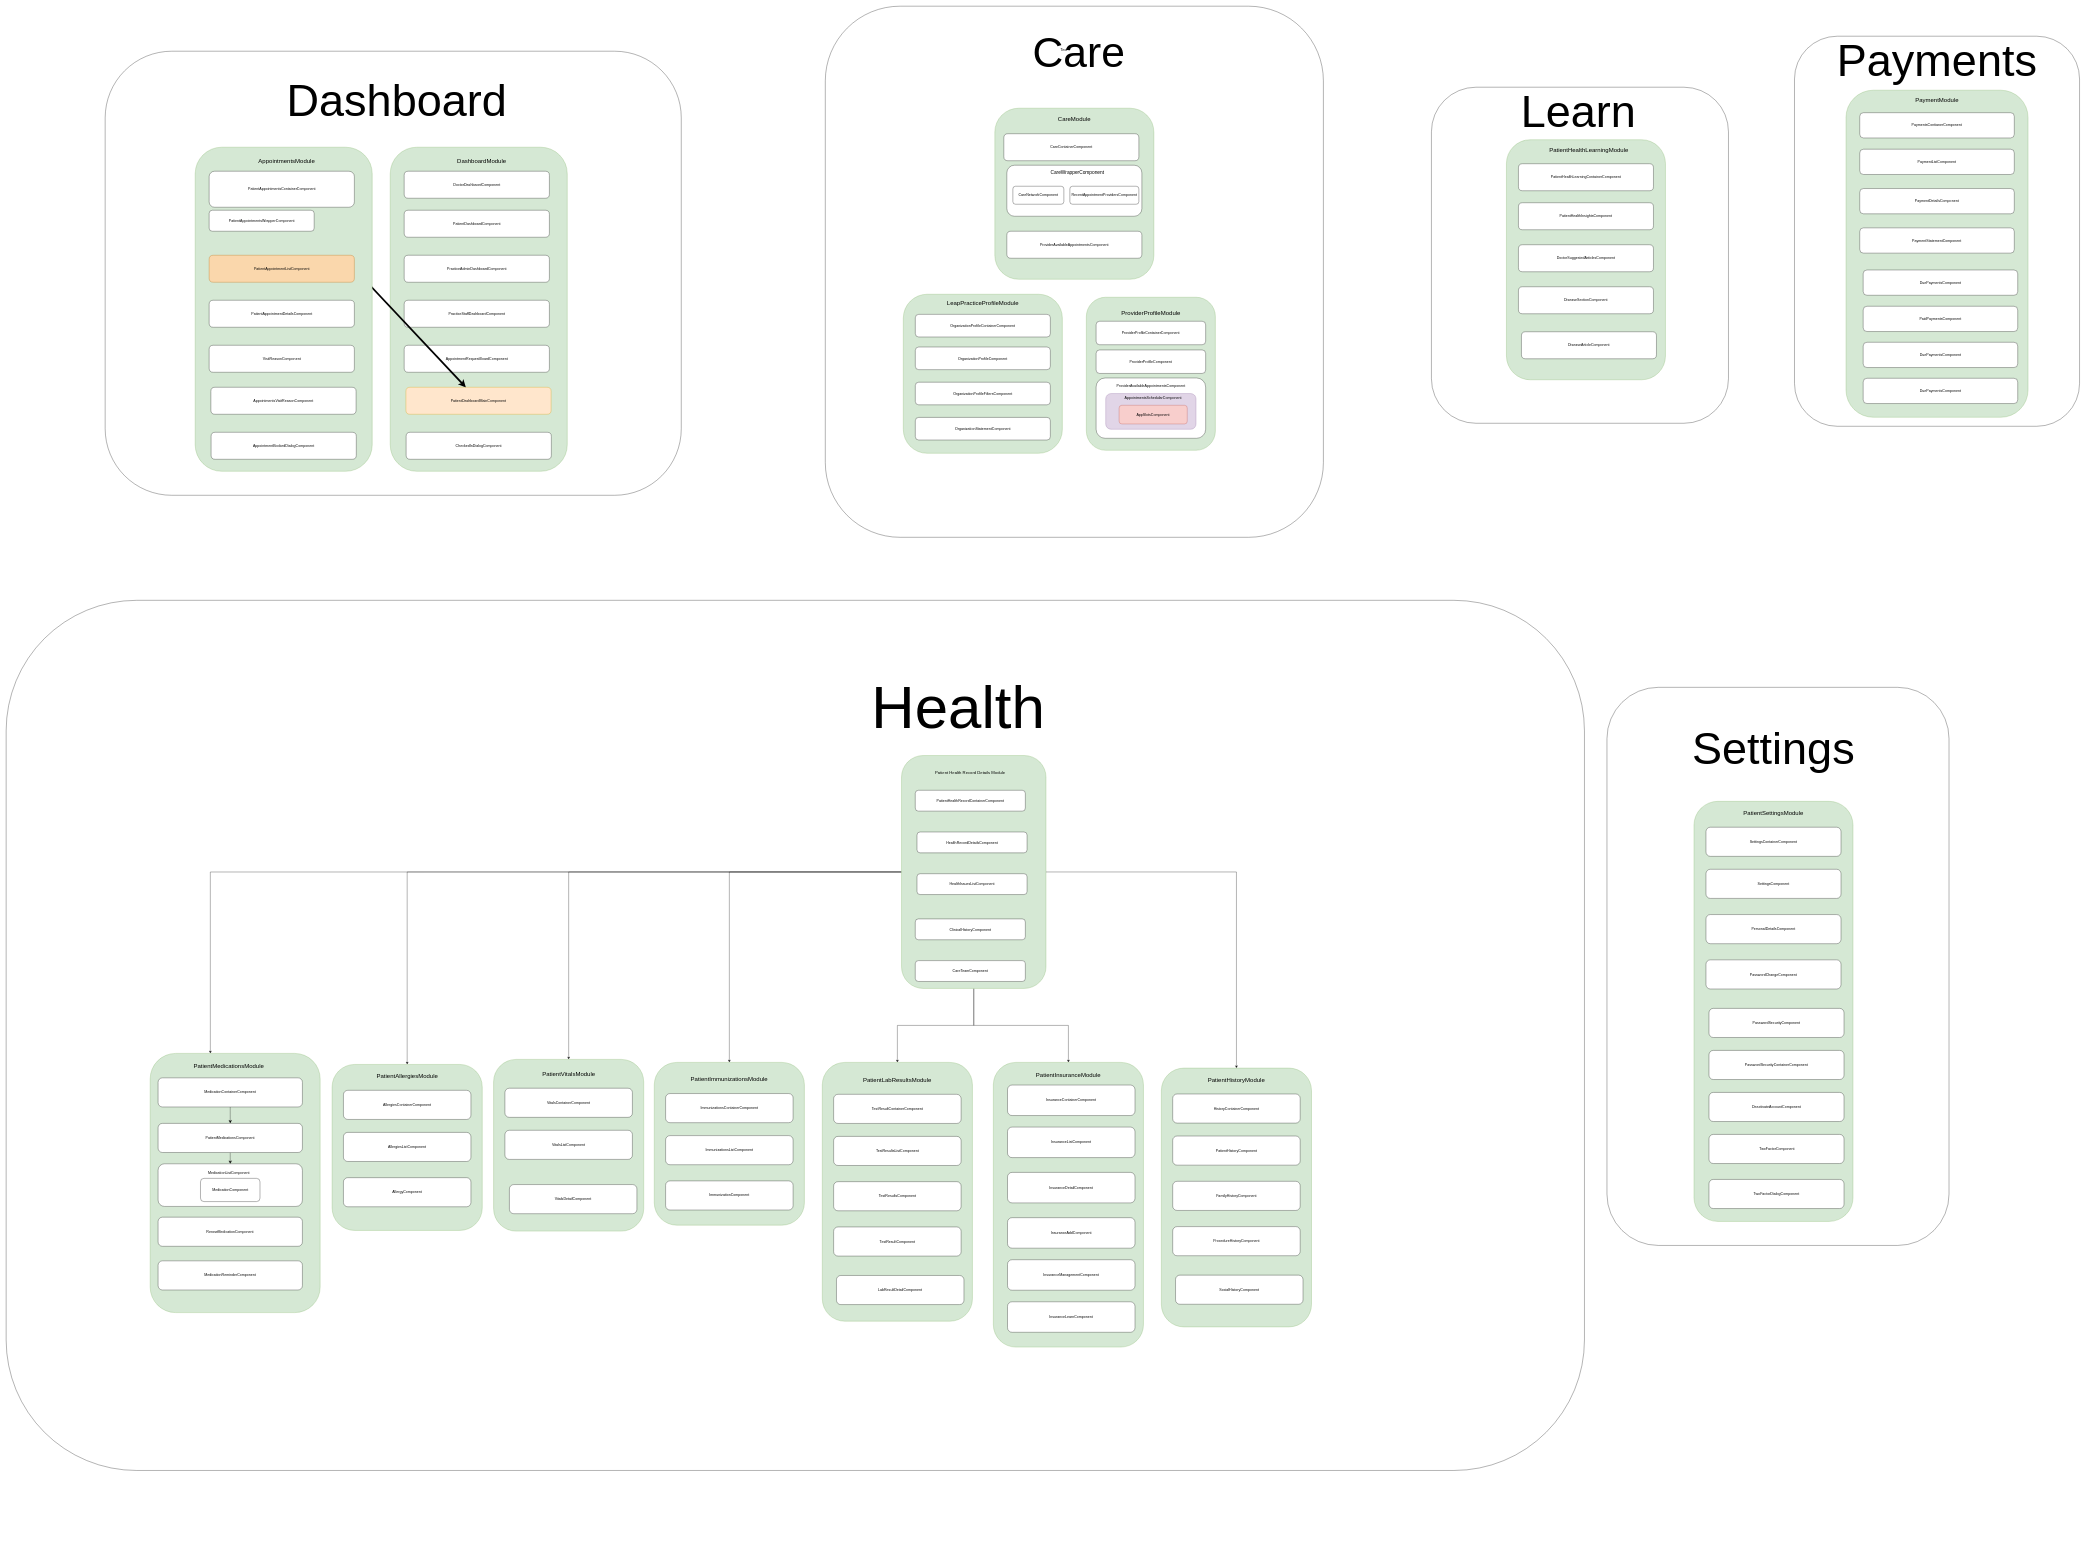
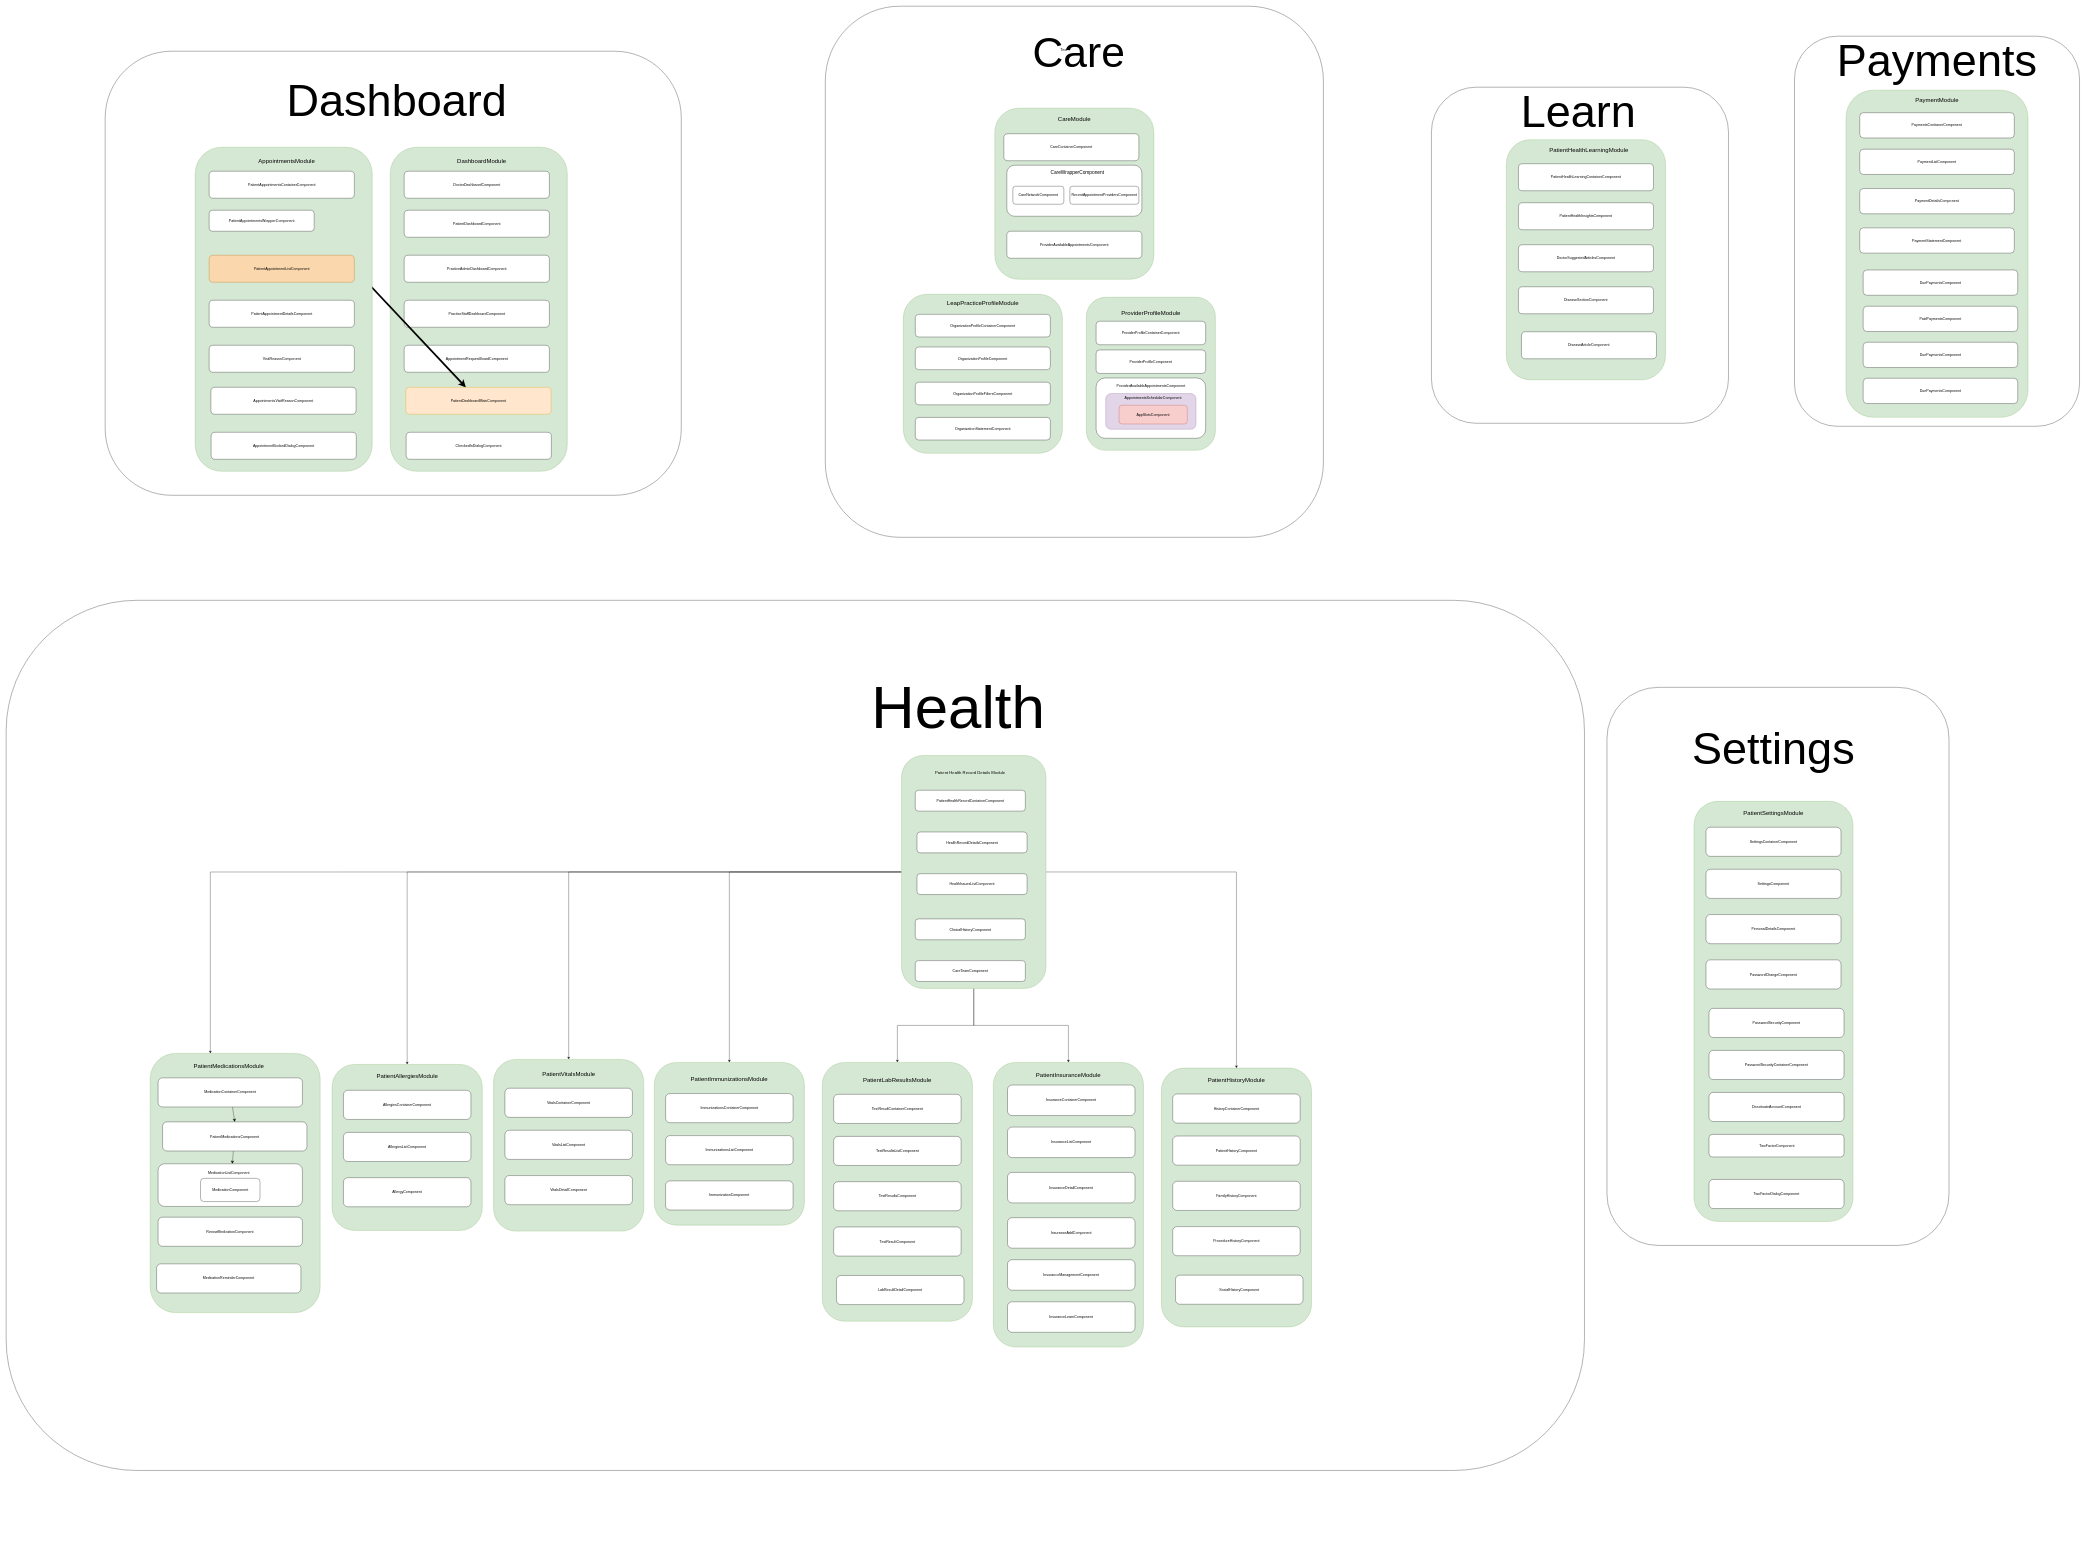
(282, 189) -> (282, 185)
(230, 1138) -> (235, 1136)
(1776, 1149) -> (1776, 1145)
(573, 1199) -> (569, 1190)
(230, 1275) -> (229, 1278)
